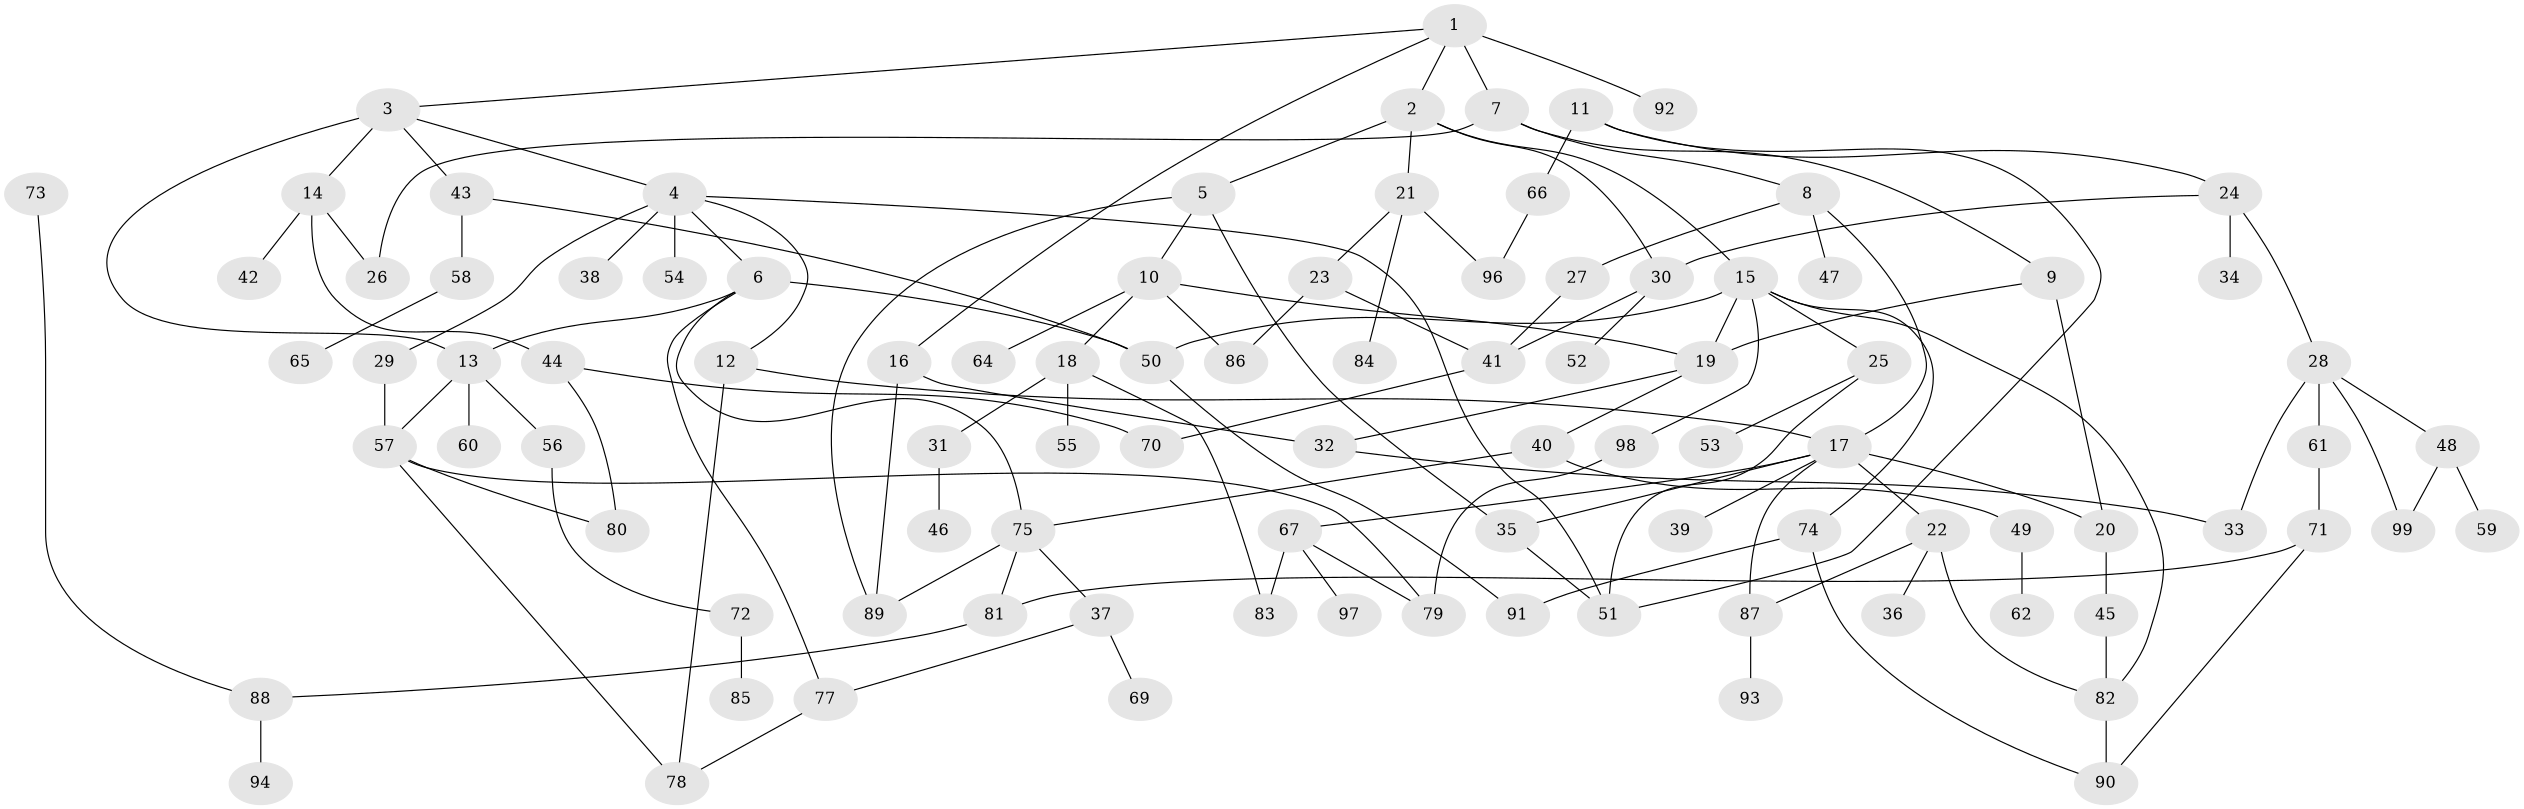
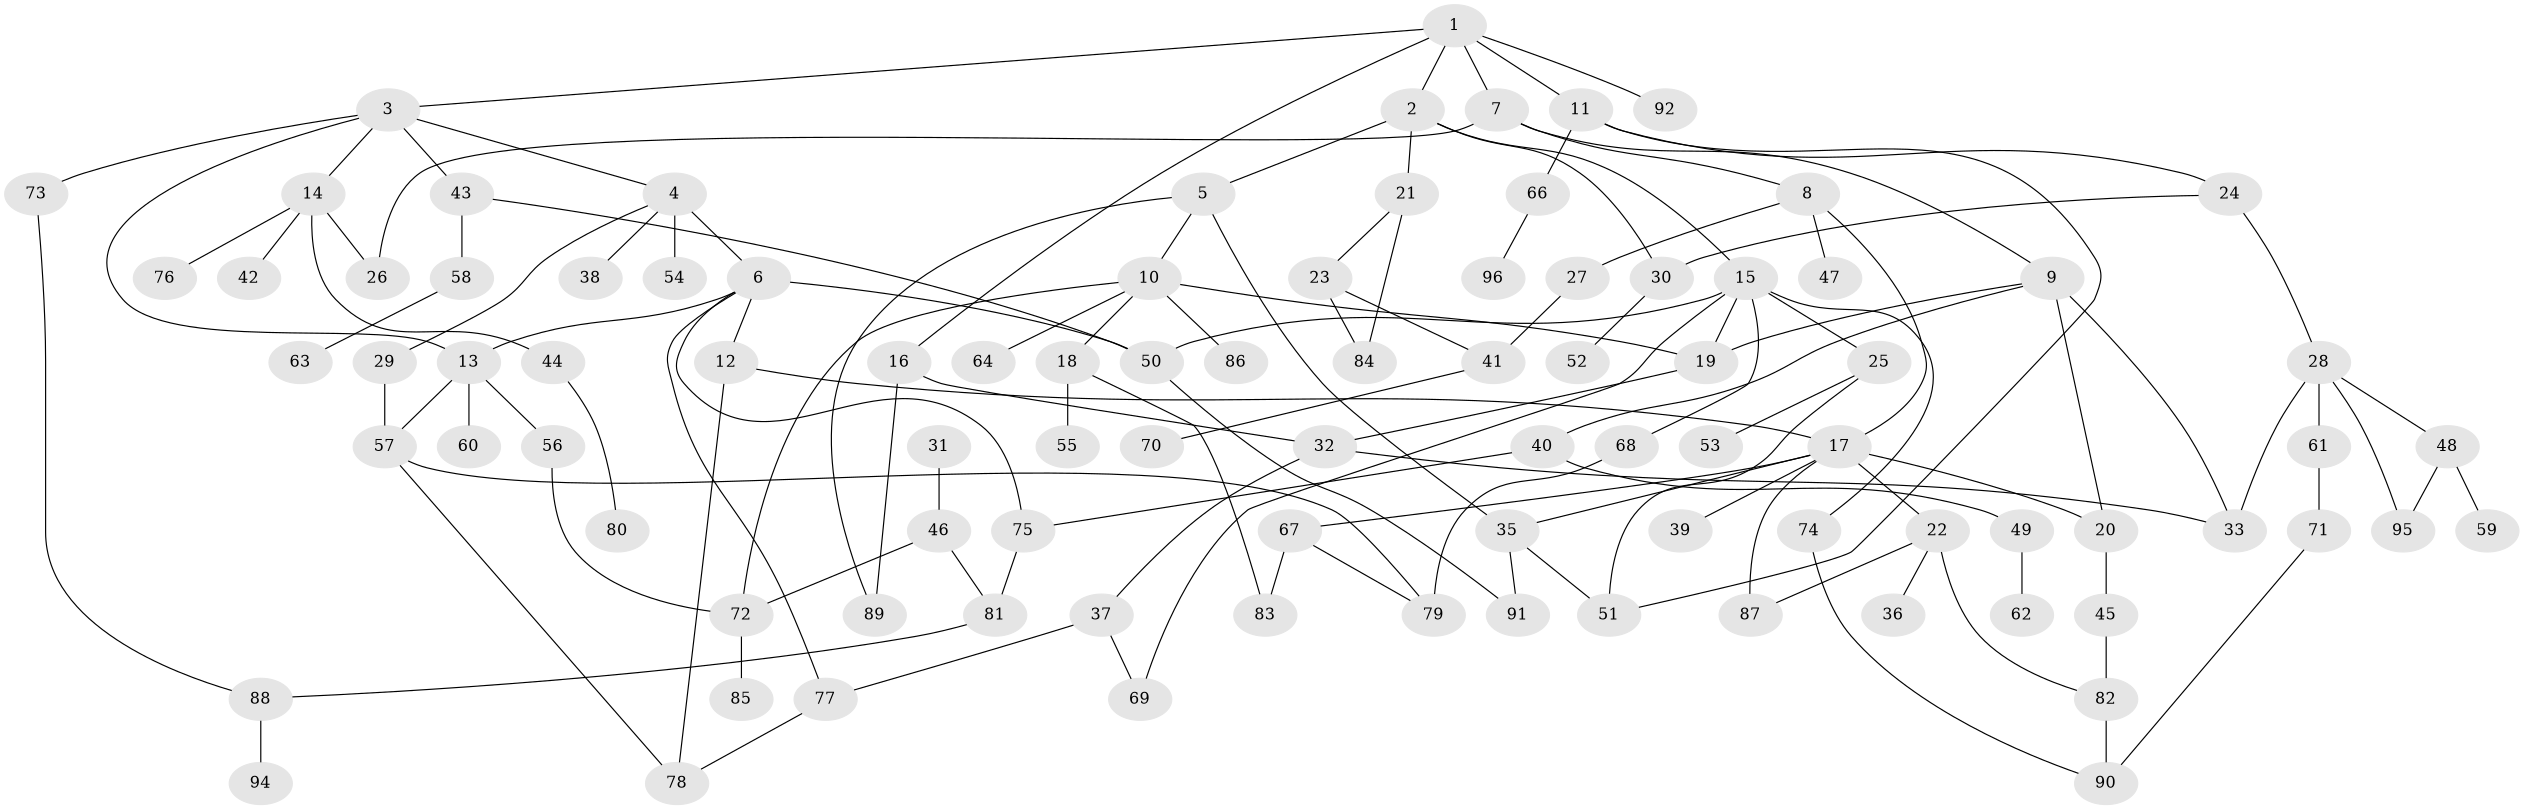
none -> (1518, 68)
none -> (208, 142)
(1245, 233) -> none
(1450, 236) -> none
(804, 263) -> (743, 320)
none -> (165, 278)
(2230, 278) -> none
(1595, 312) -> none
(1282, 317) -> (1346, 326)
none -> (876, 331)
(301, 363) -> (301, 363)
(857, 394) -> none
none -> (2160, 395)
(1627, 403) -> (1795, 361)
(2065, 405) -> (1422, 450)
(995, 410) -> none
(1627, 447) -> (1627, 447)
(498, 494) -> none
(2403, 531) -> (2403, 531)
(1661, 568) -> (1513, 573)
none -> (840, 573)
(949, 573) -> none
(1062, 573) -> (1200, 517)
(1659, 580) -> (967, 573)
(1350, 615) -> none
(1751, 699) -> none
